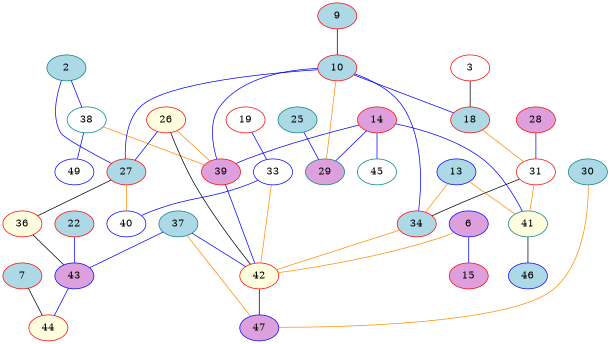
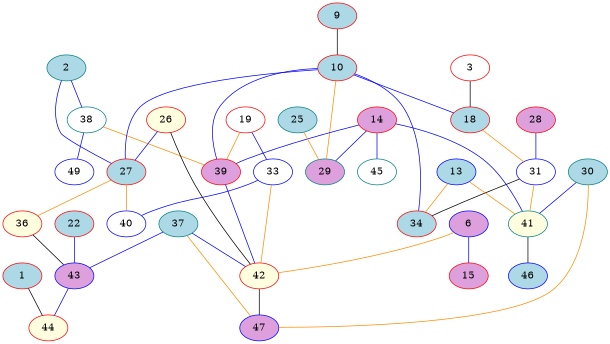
(194, 146) -> (233, 146)
(311, 146) -> (311, 146)
(536, 172) -> (536, 172)
(74, 198) -> (74, 198)
none -> (558, 198)
(338, 250) -> none
(22, 276) -> (22, 276)
